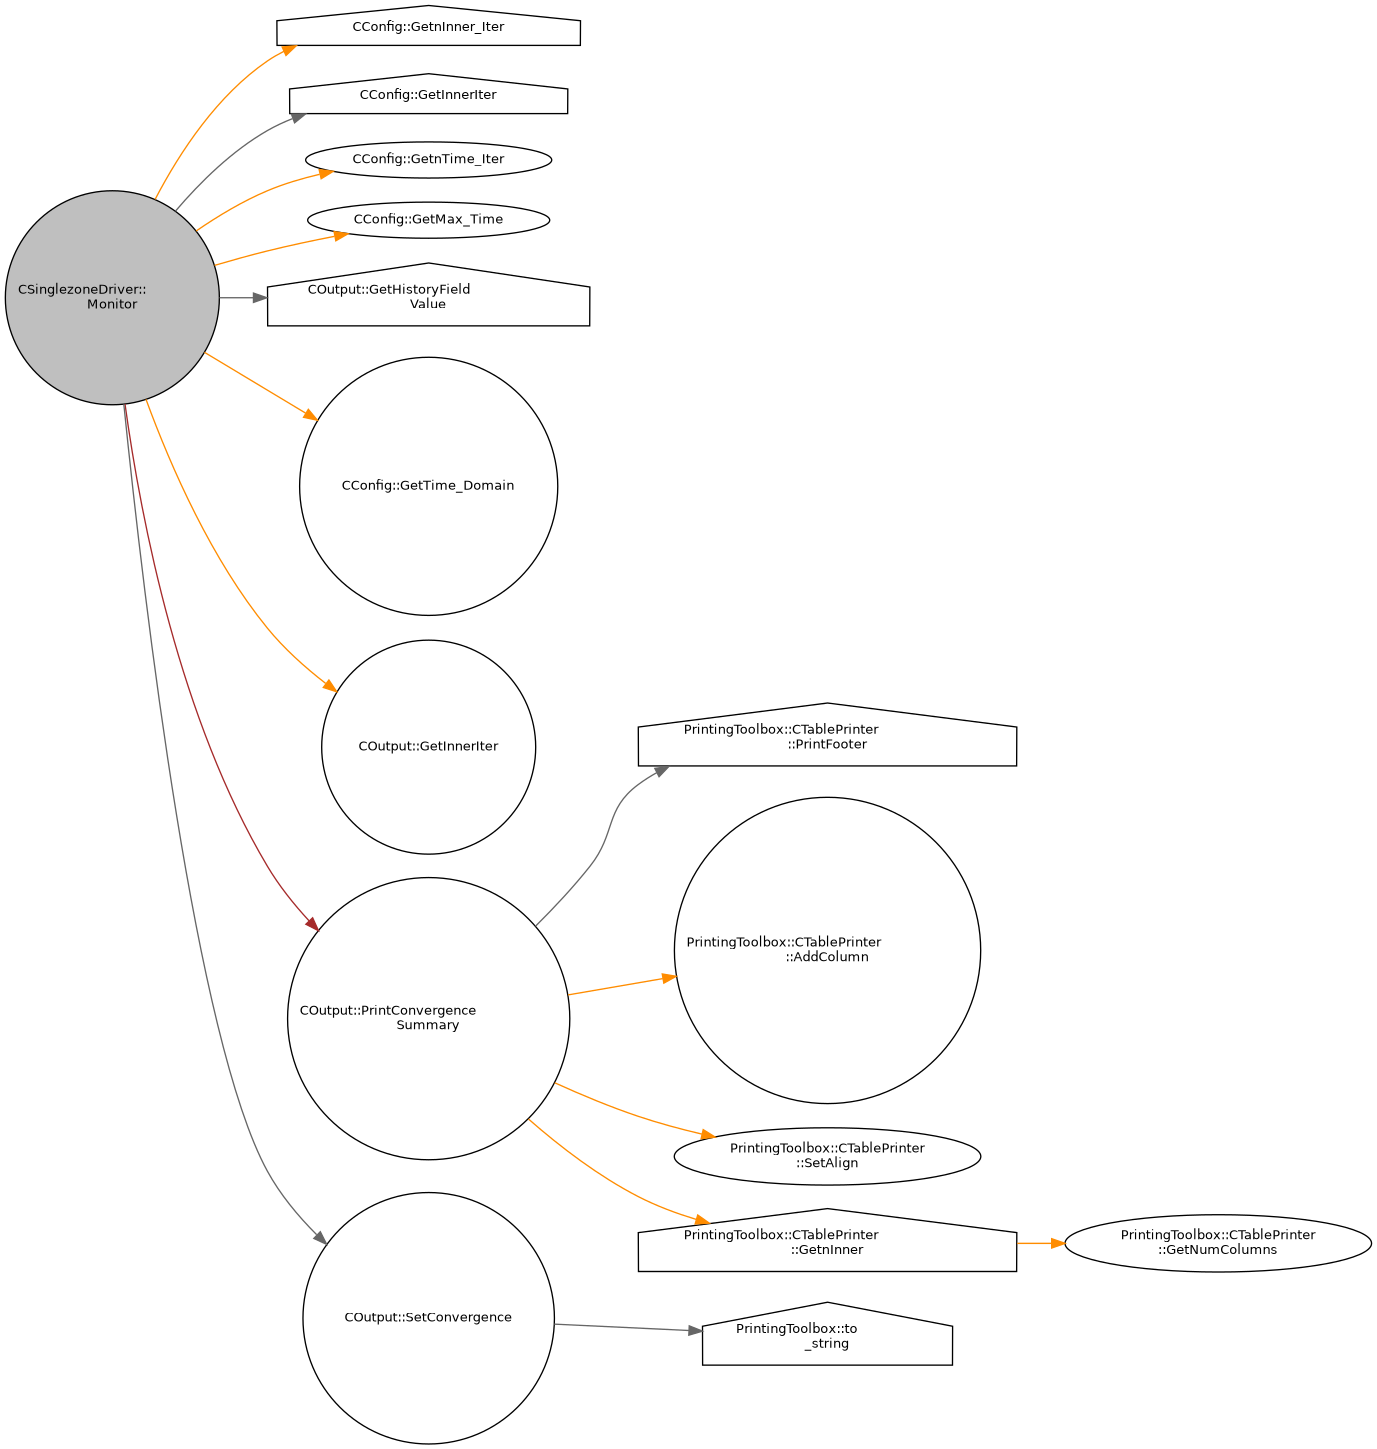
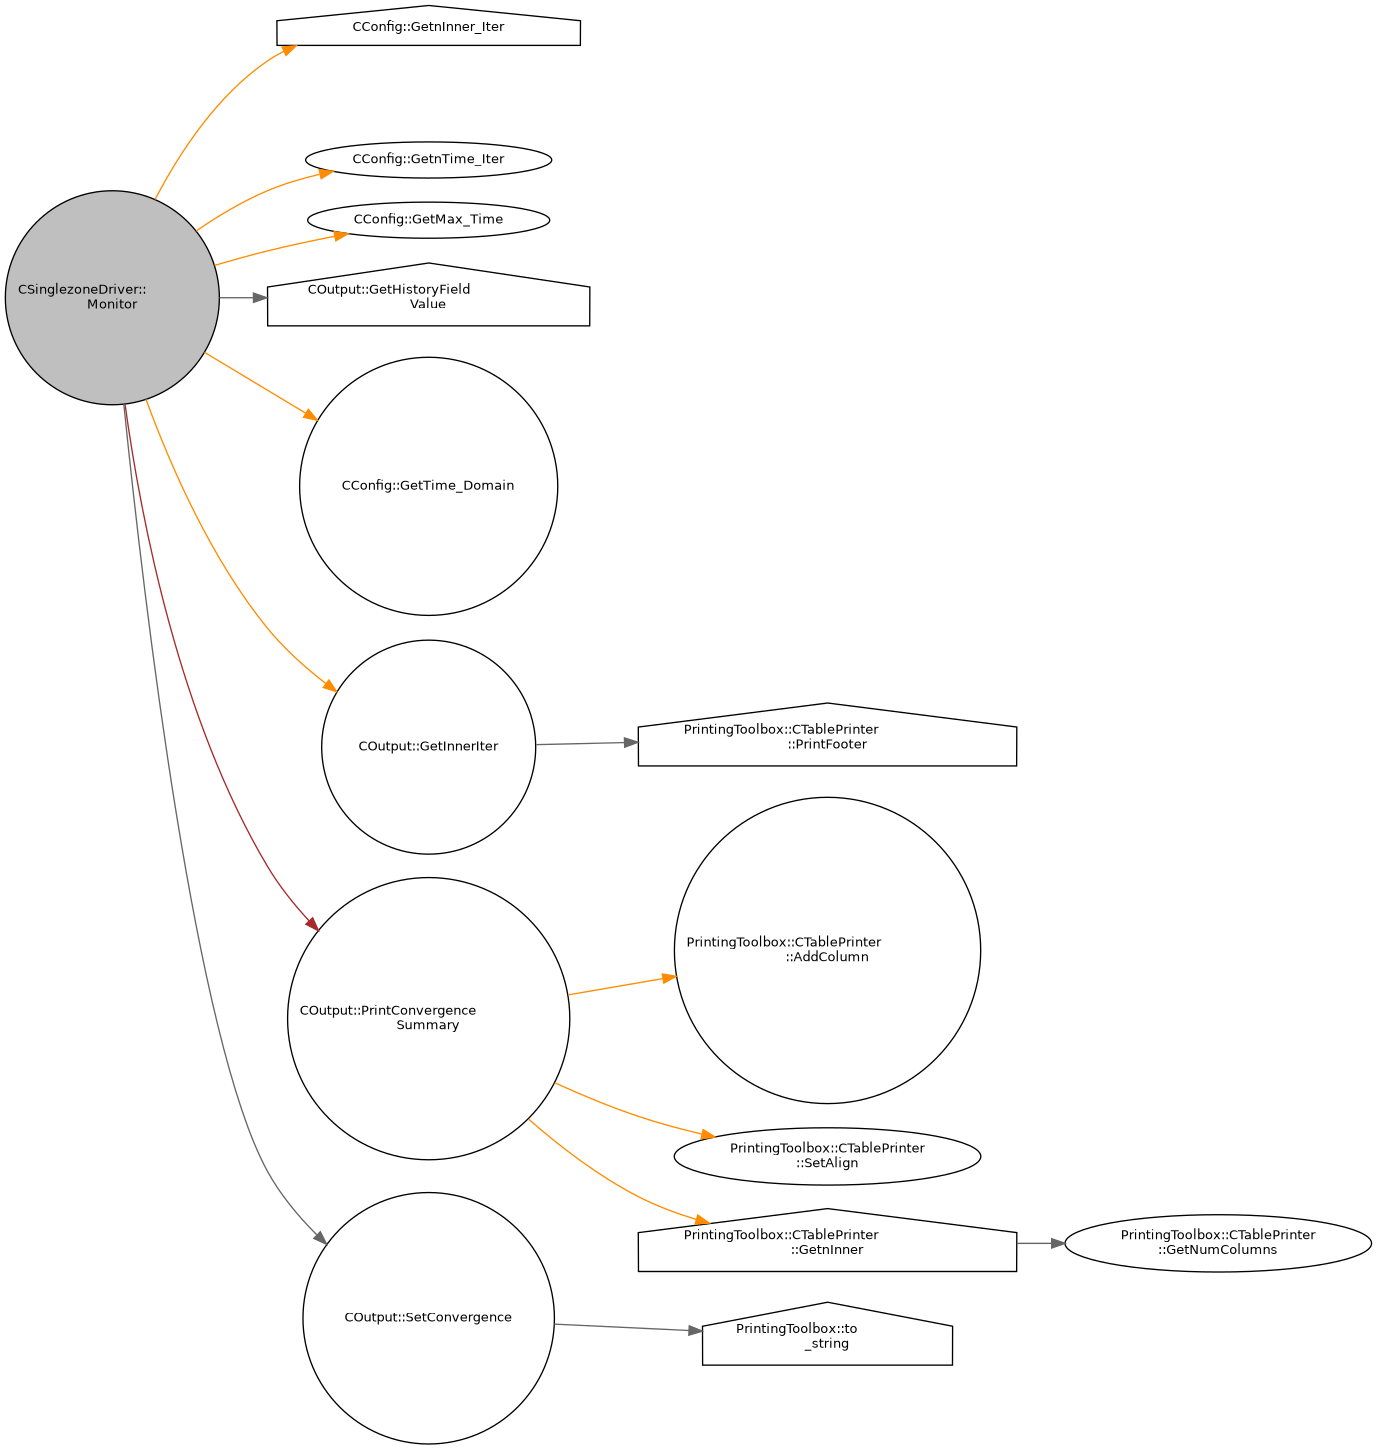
(429, 96) -> none
(600, 851) -> (580, 744)
(1034, 1243) -> (1034, 1243)
